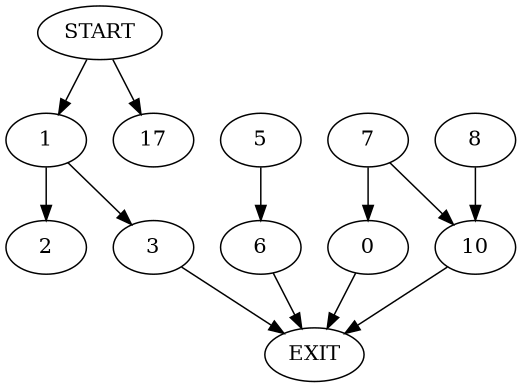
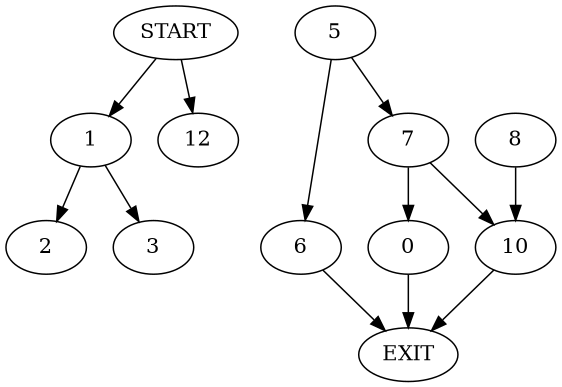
none -> (367, 80)
(153, 140) -> (198, 140)
(226, 296) -> none
